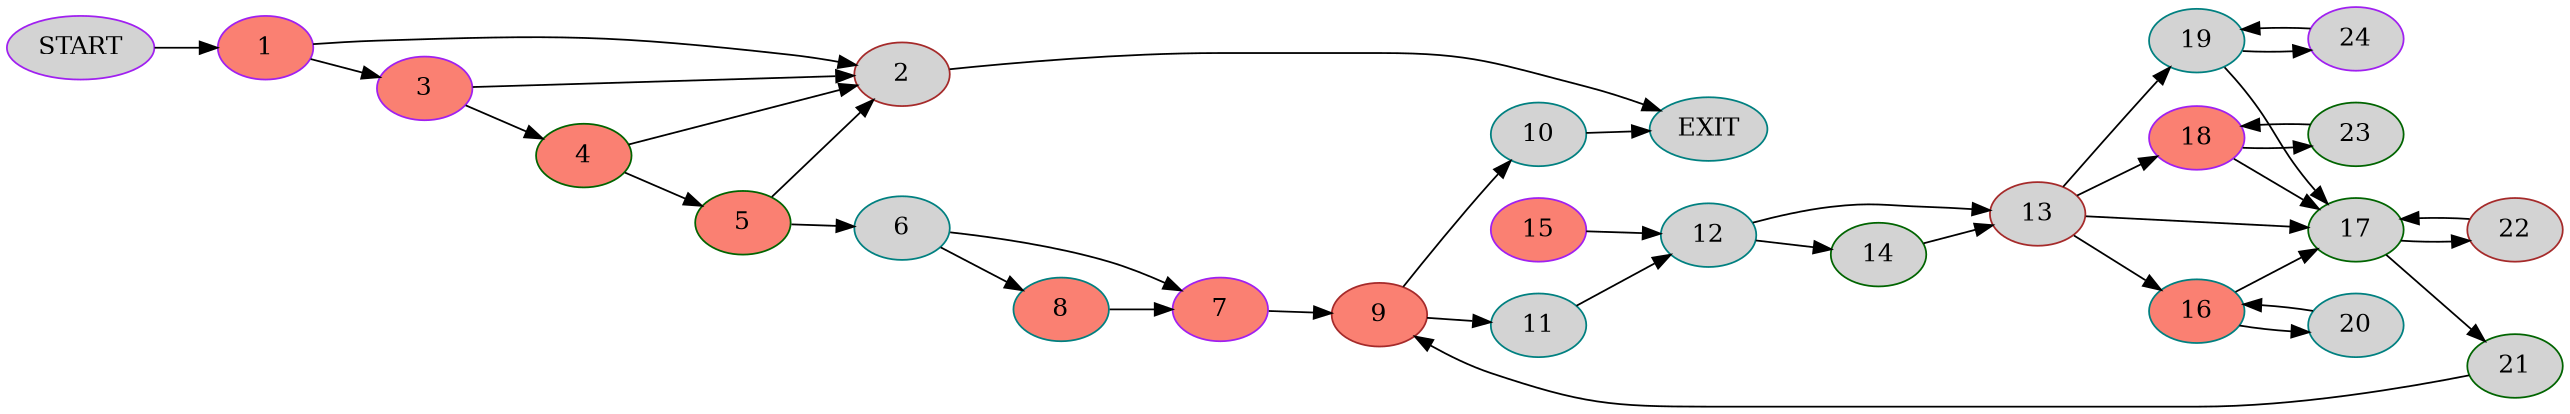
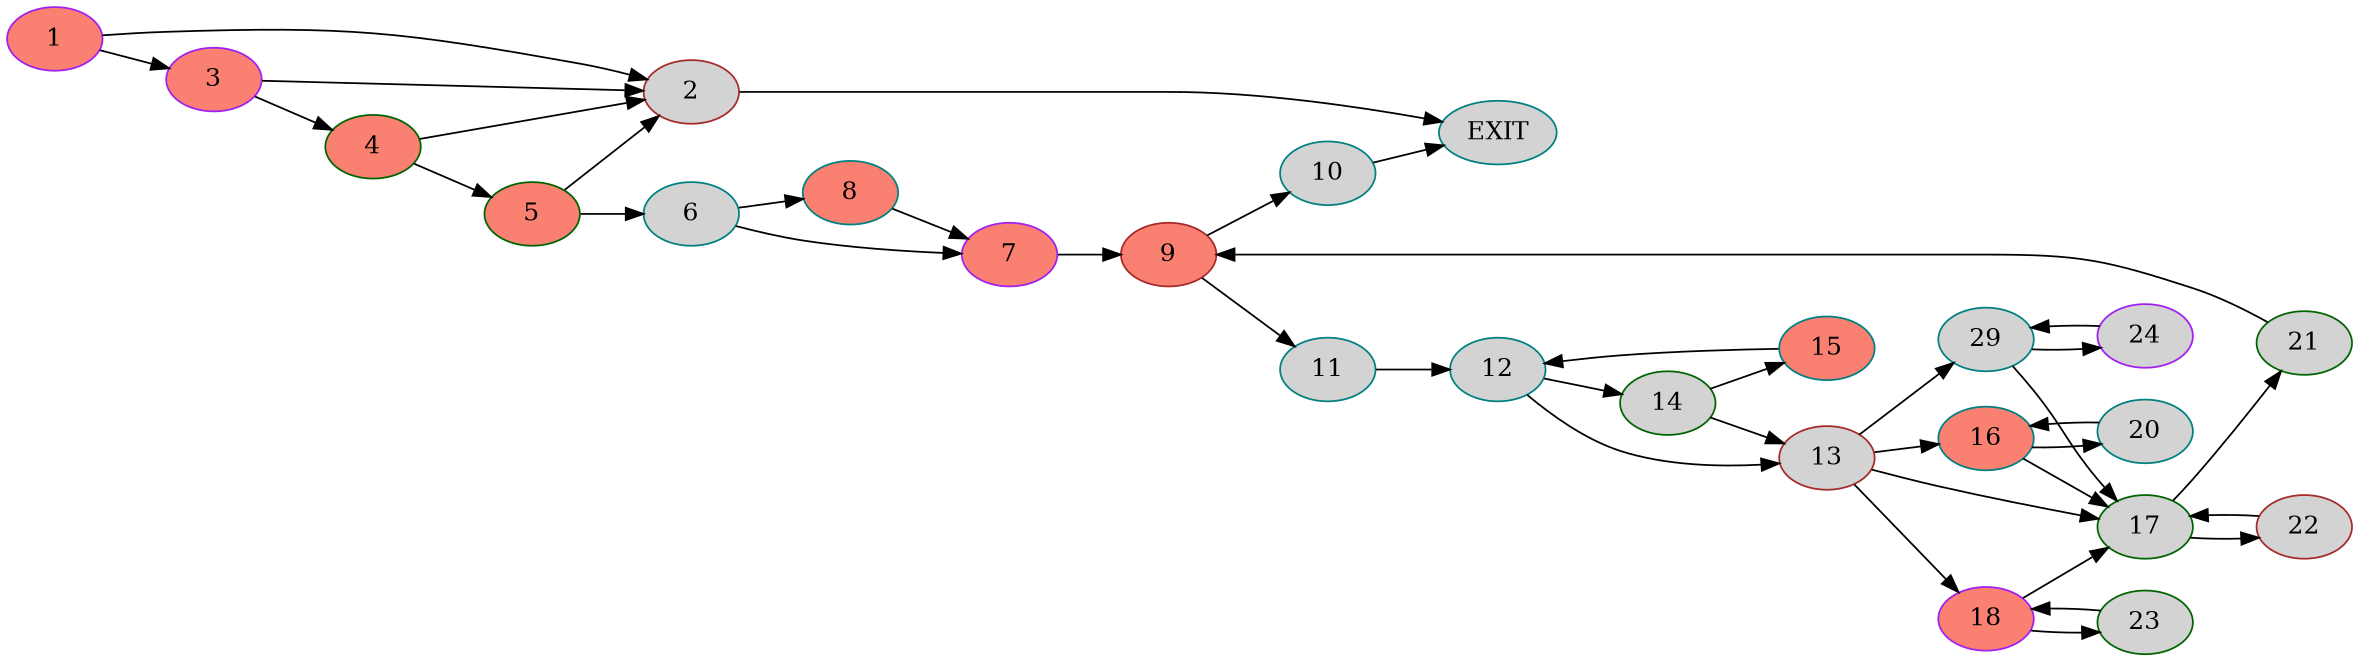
(2197, 41) -> (1986, 339)
(81, 48) -> none
(1539, 230) -> (1827, 348)
none -> (1739, 379)
